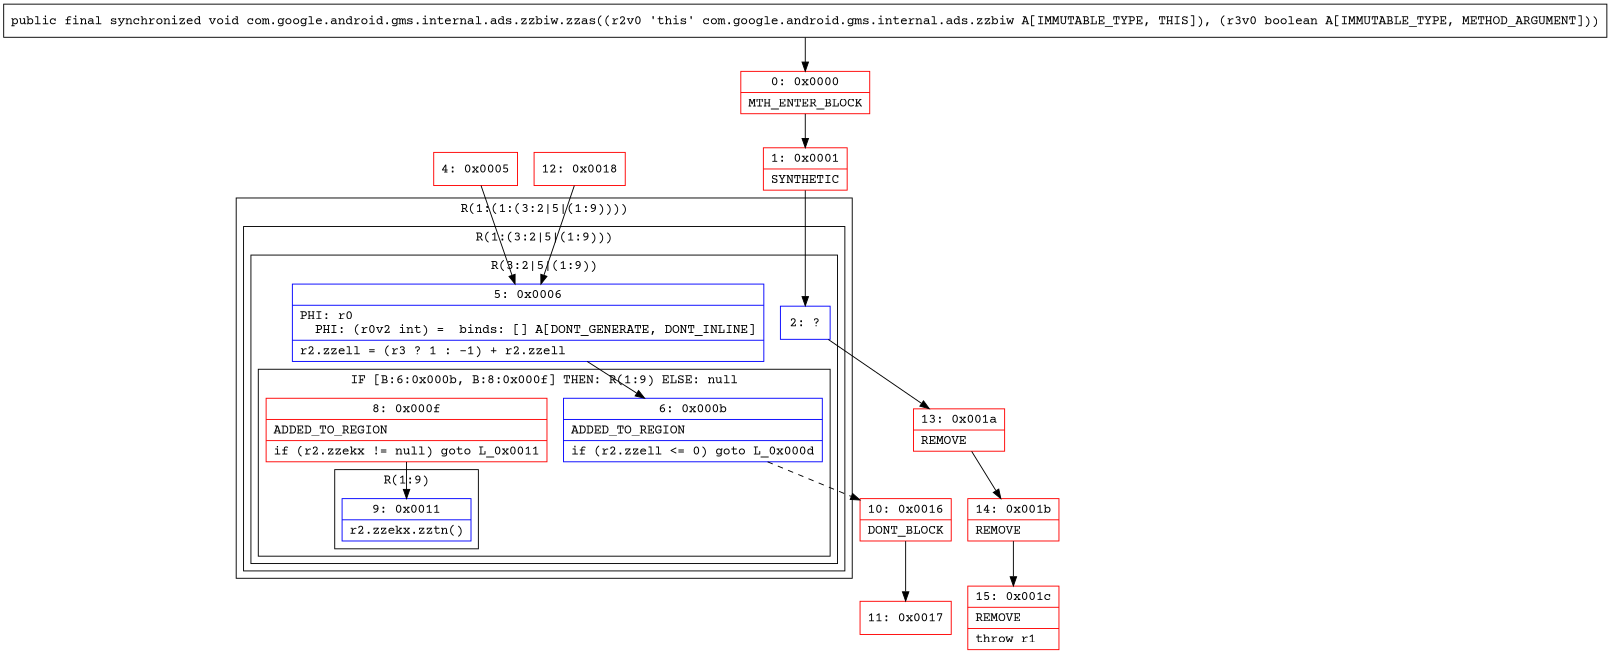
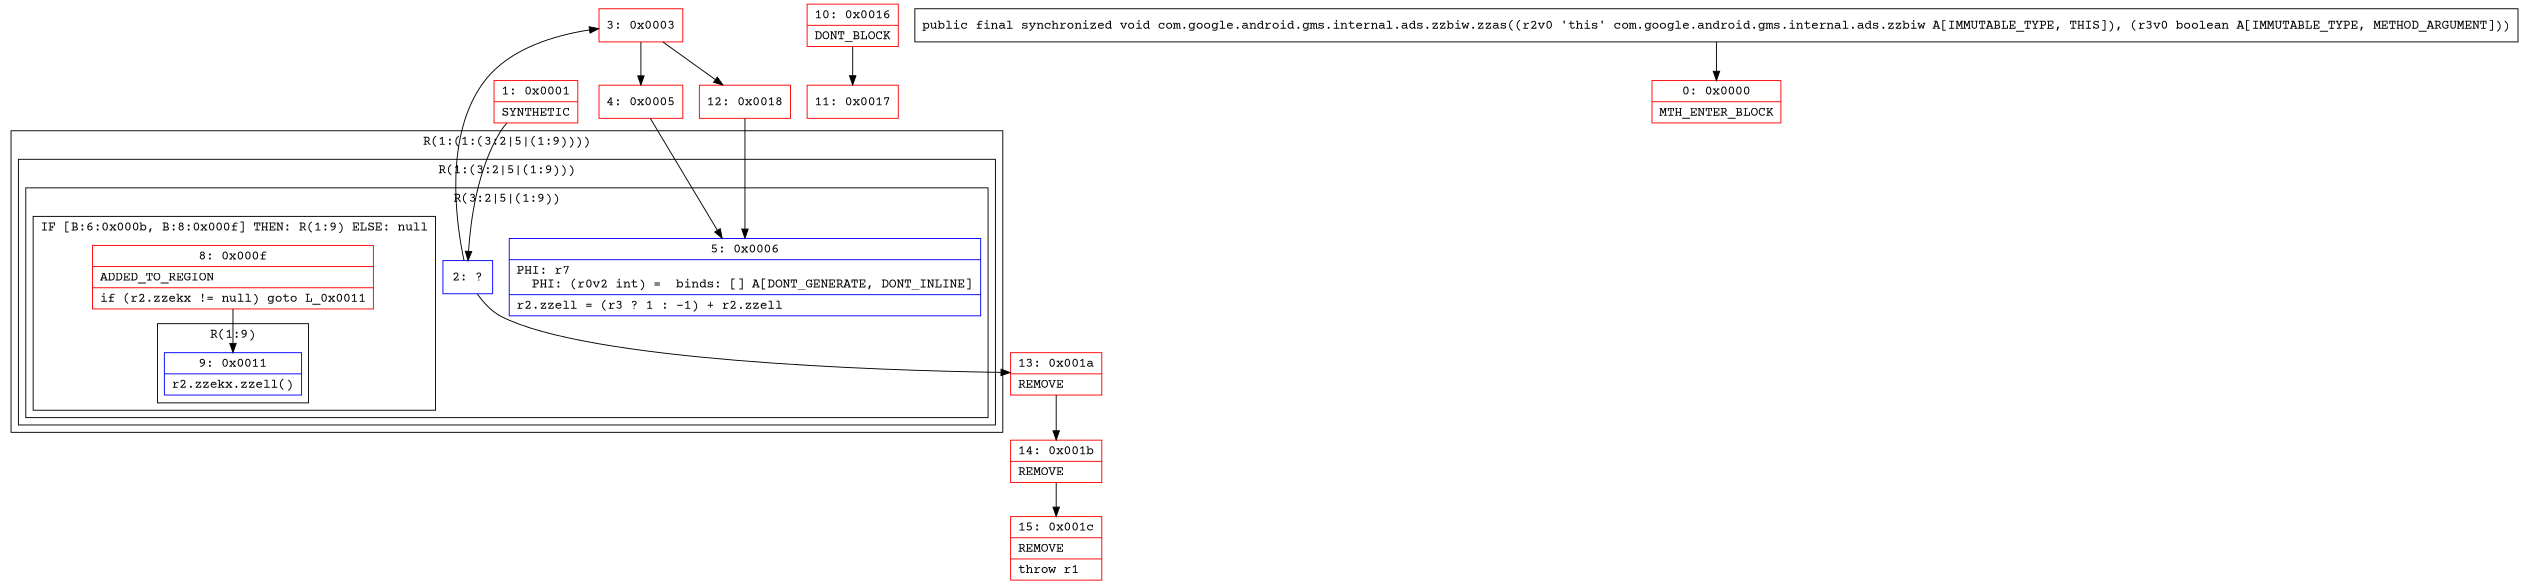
none -> (641, 25)
(805, 126) -> none
(331, 315) -> (547, 270)
(693, 430) -> none
(407, 530) -> (233, 384)
